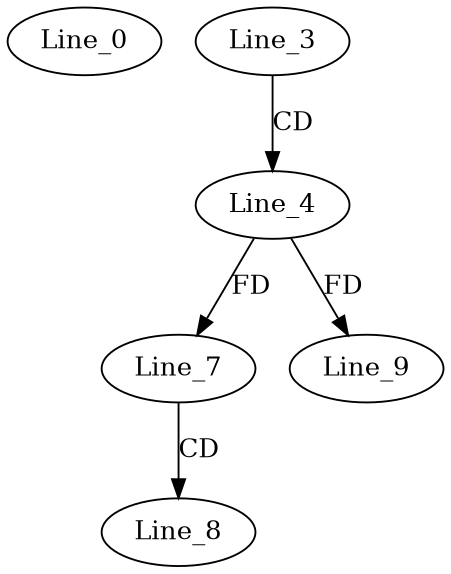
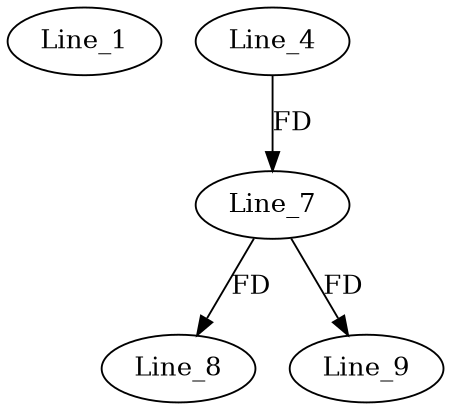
(85, 41) -> (85, 41)
(273, 41) -> none
(315, 278) -> (315, 278)
(199, 450) -> (252, 287)
